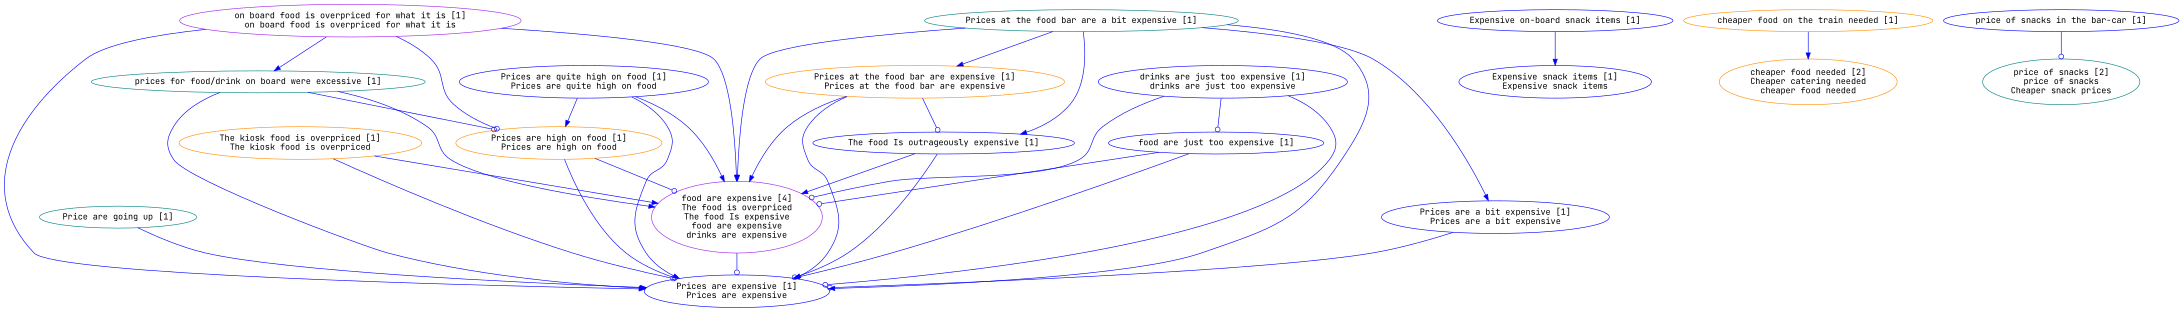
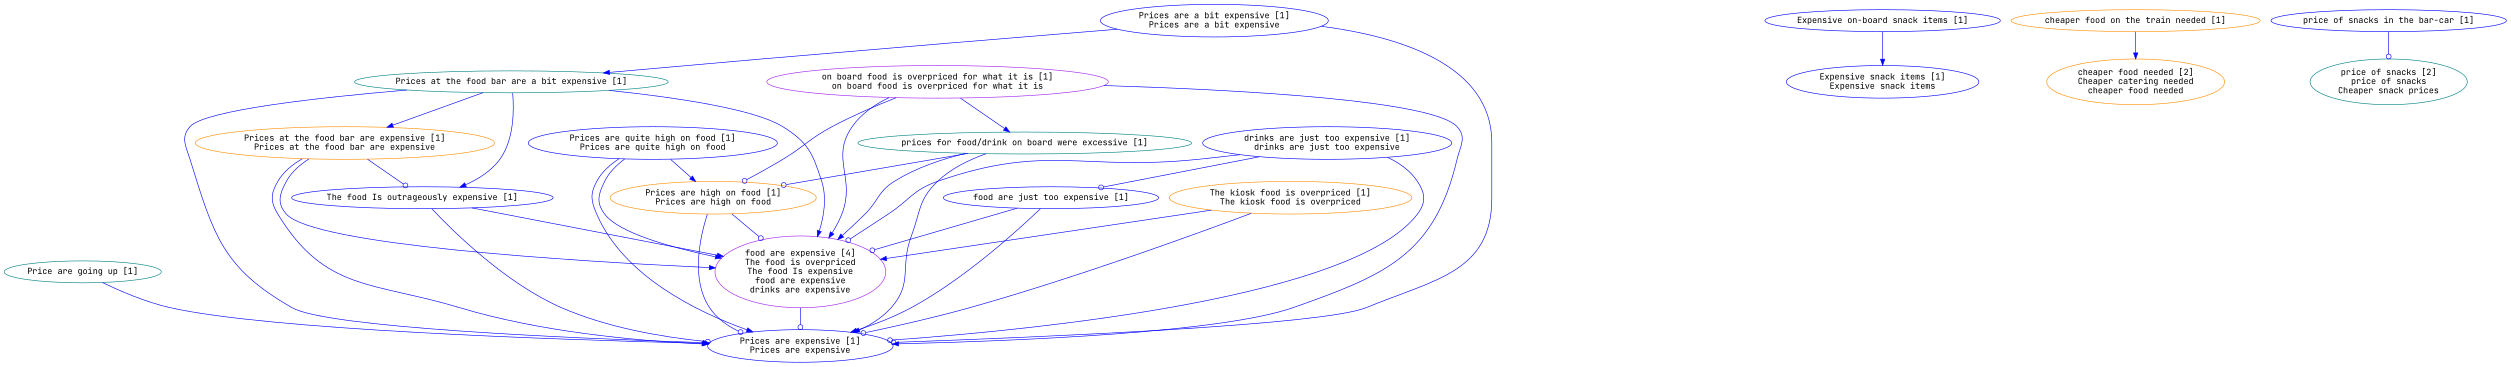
(1375, 60) -> (863, 50)
